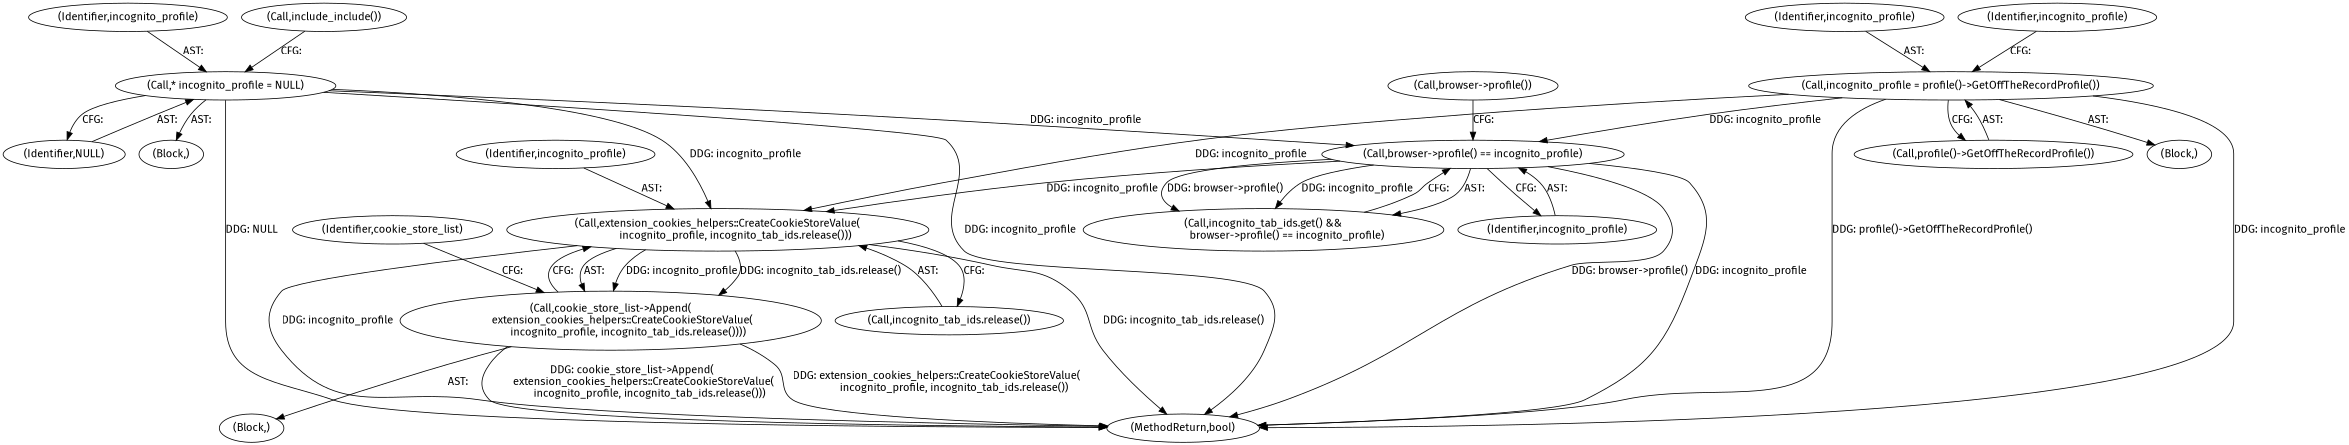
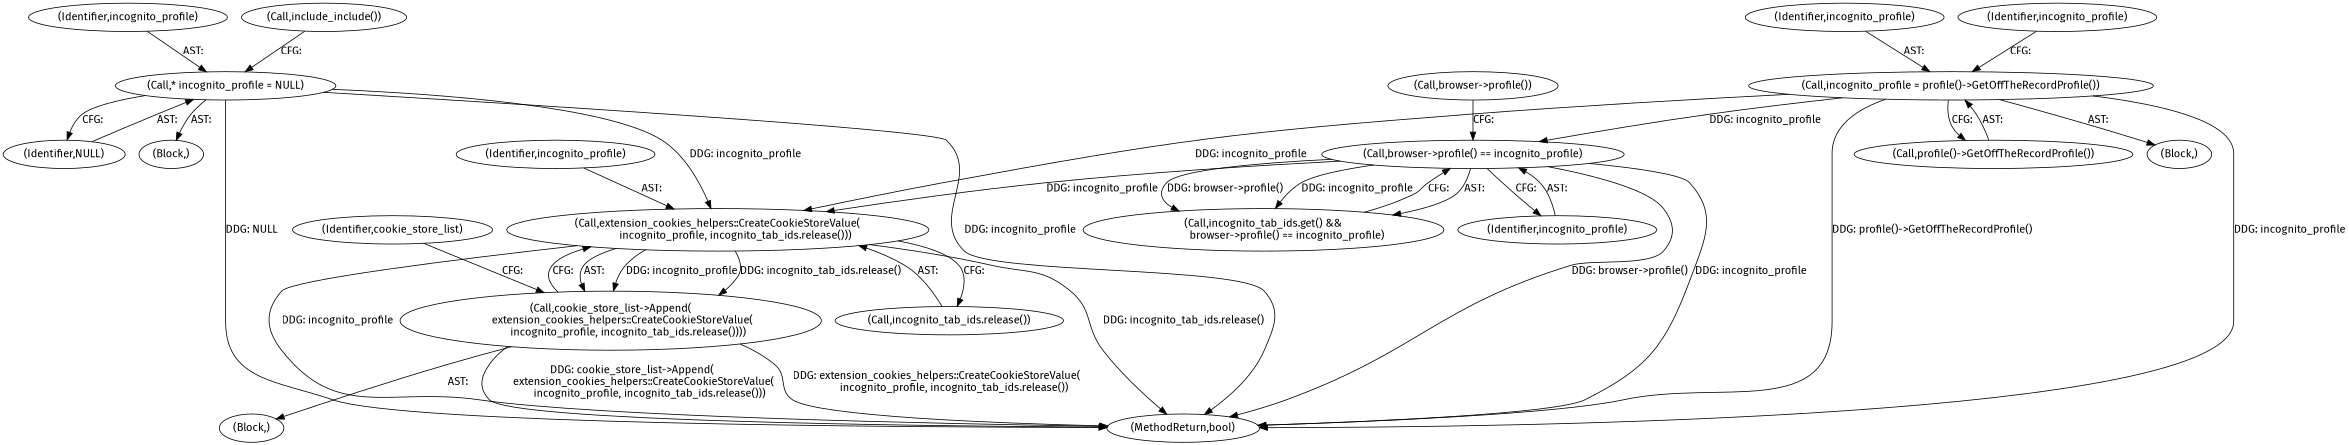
(838, 114) -> none
